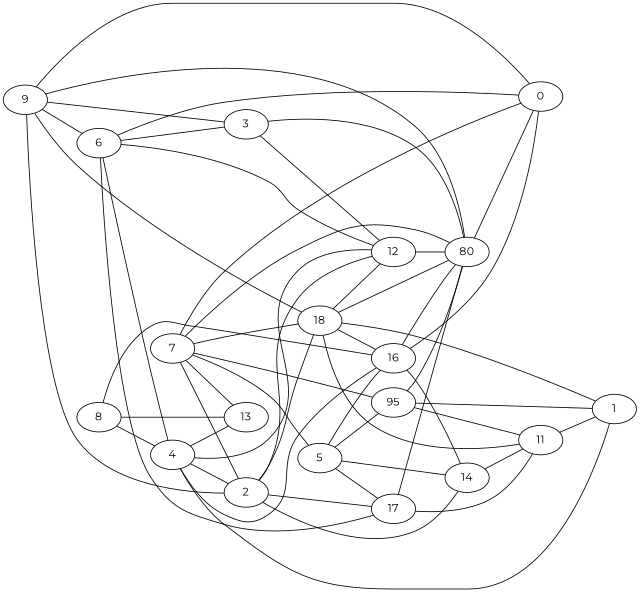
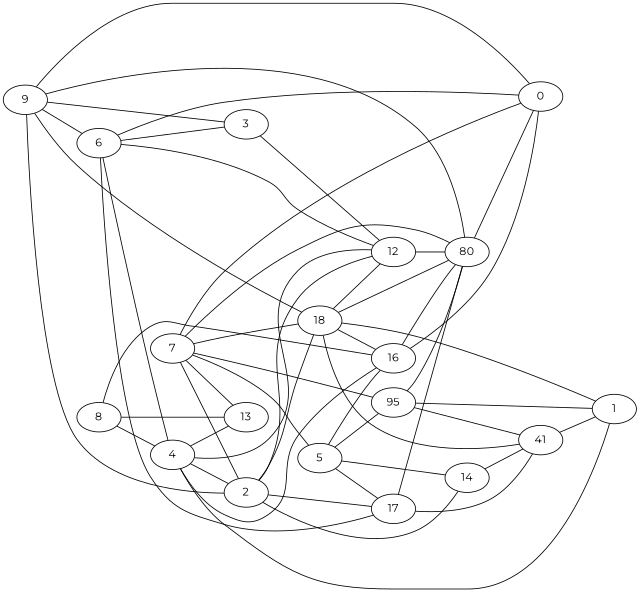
(394, 135) -> none
(439, 420) -> none
(541, 440) -> (541, 440)
